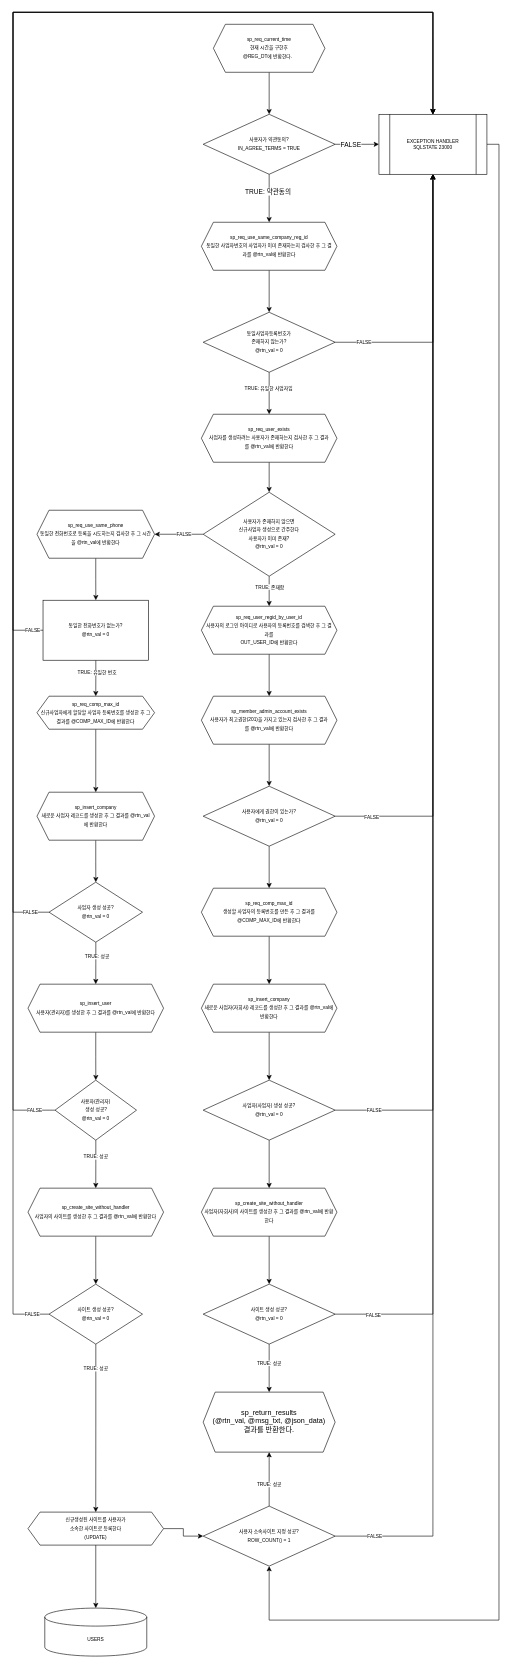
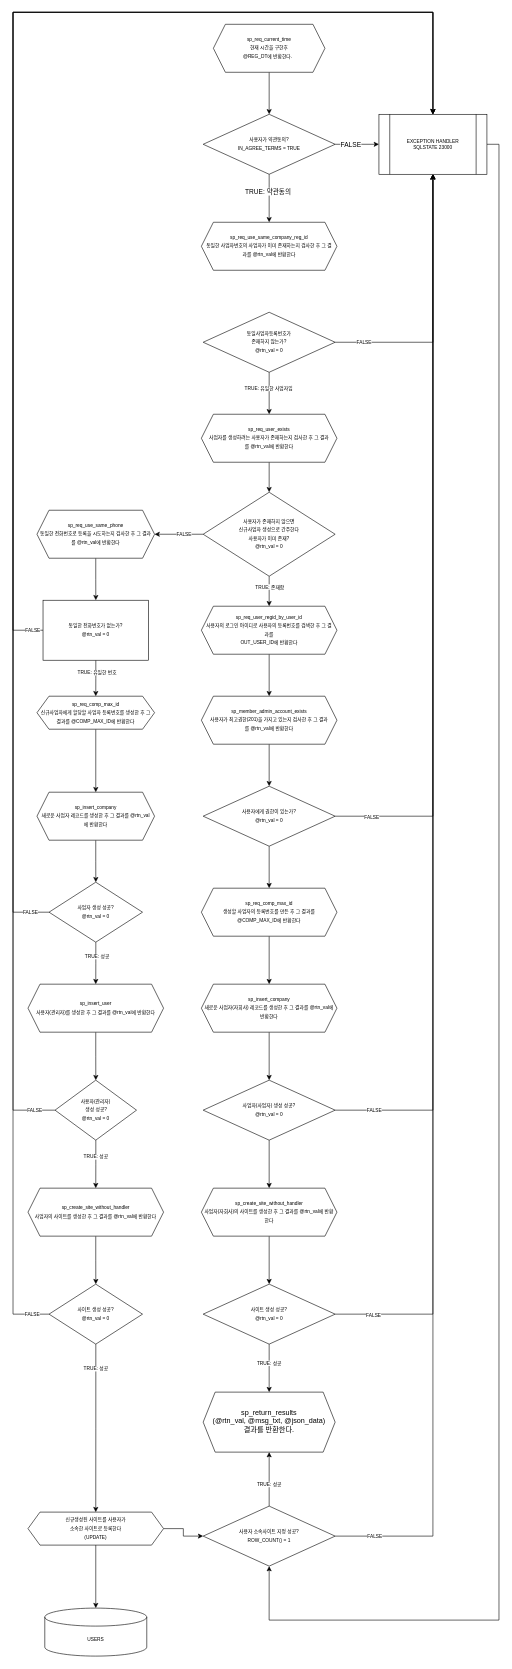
(269, 306) -> none
(96, 533) -> (96, 533)
